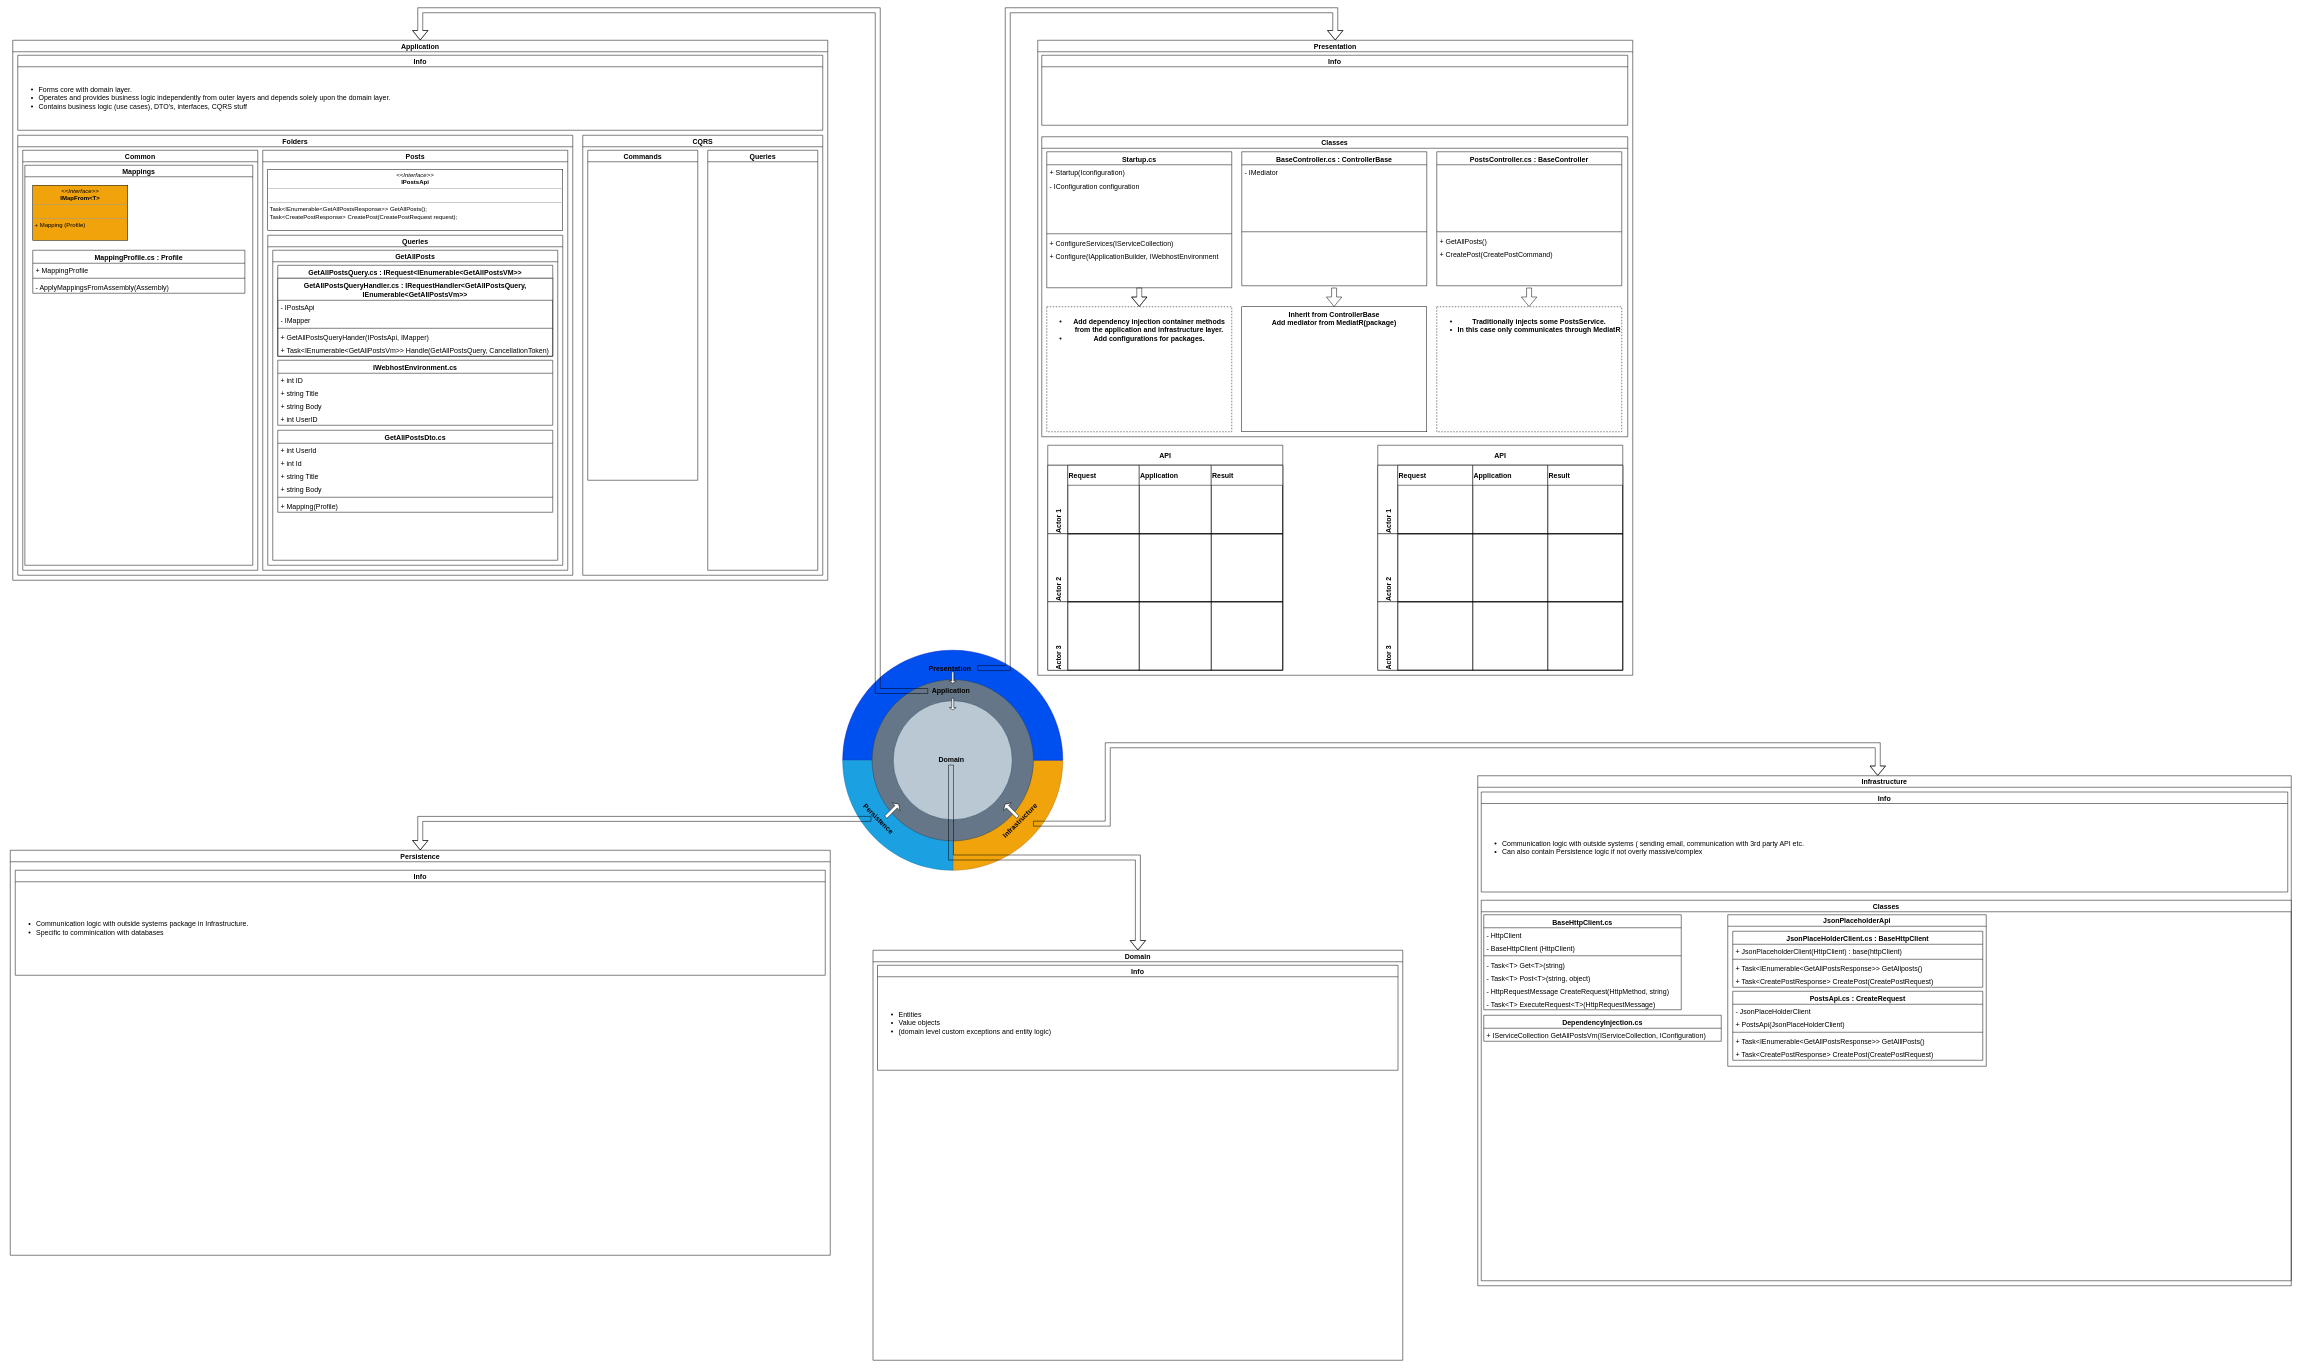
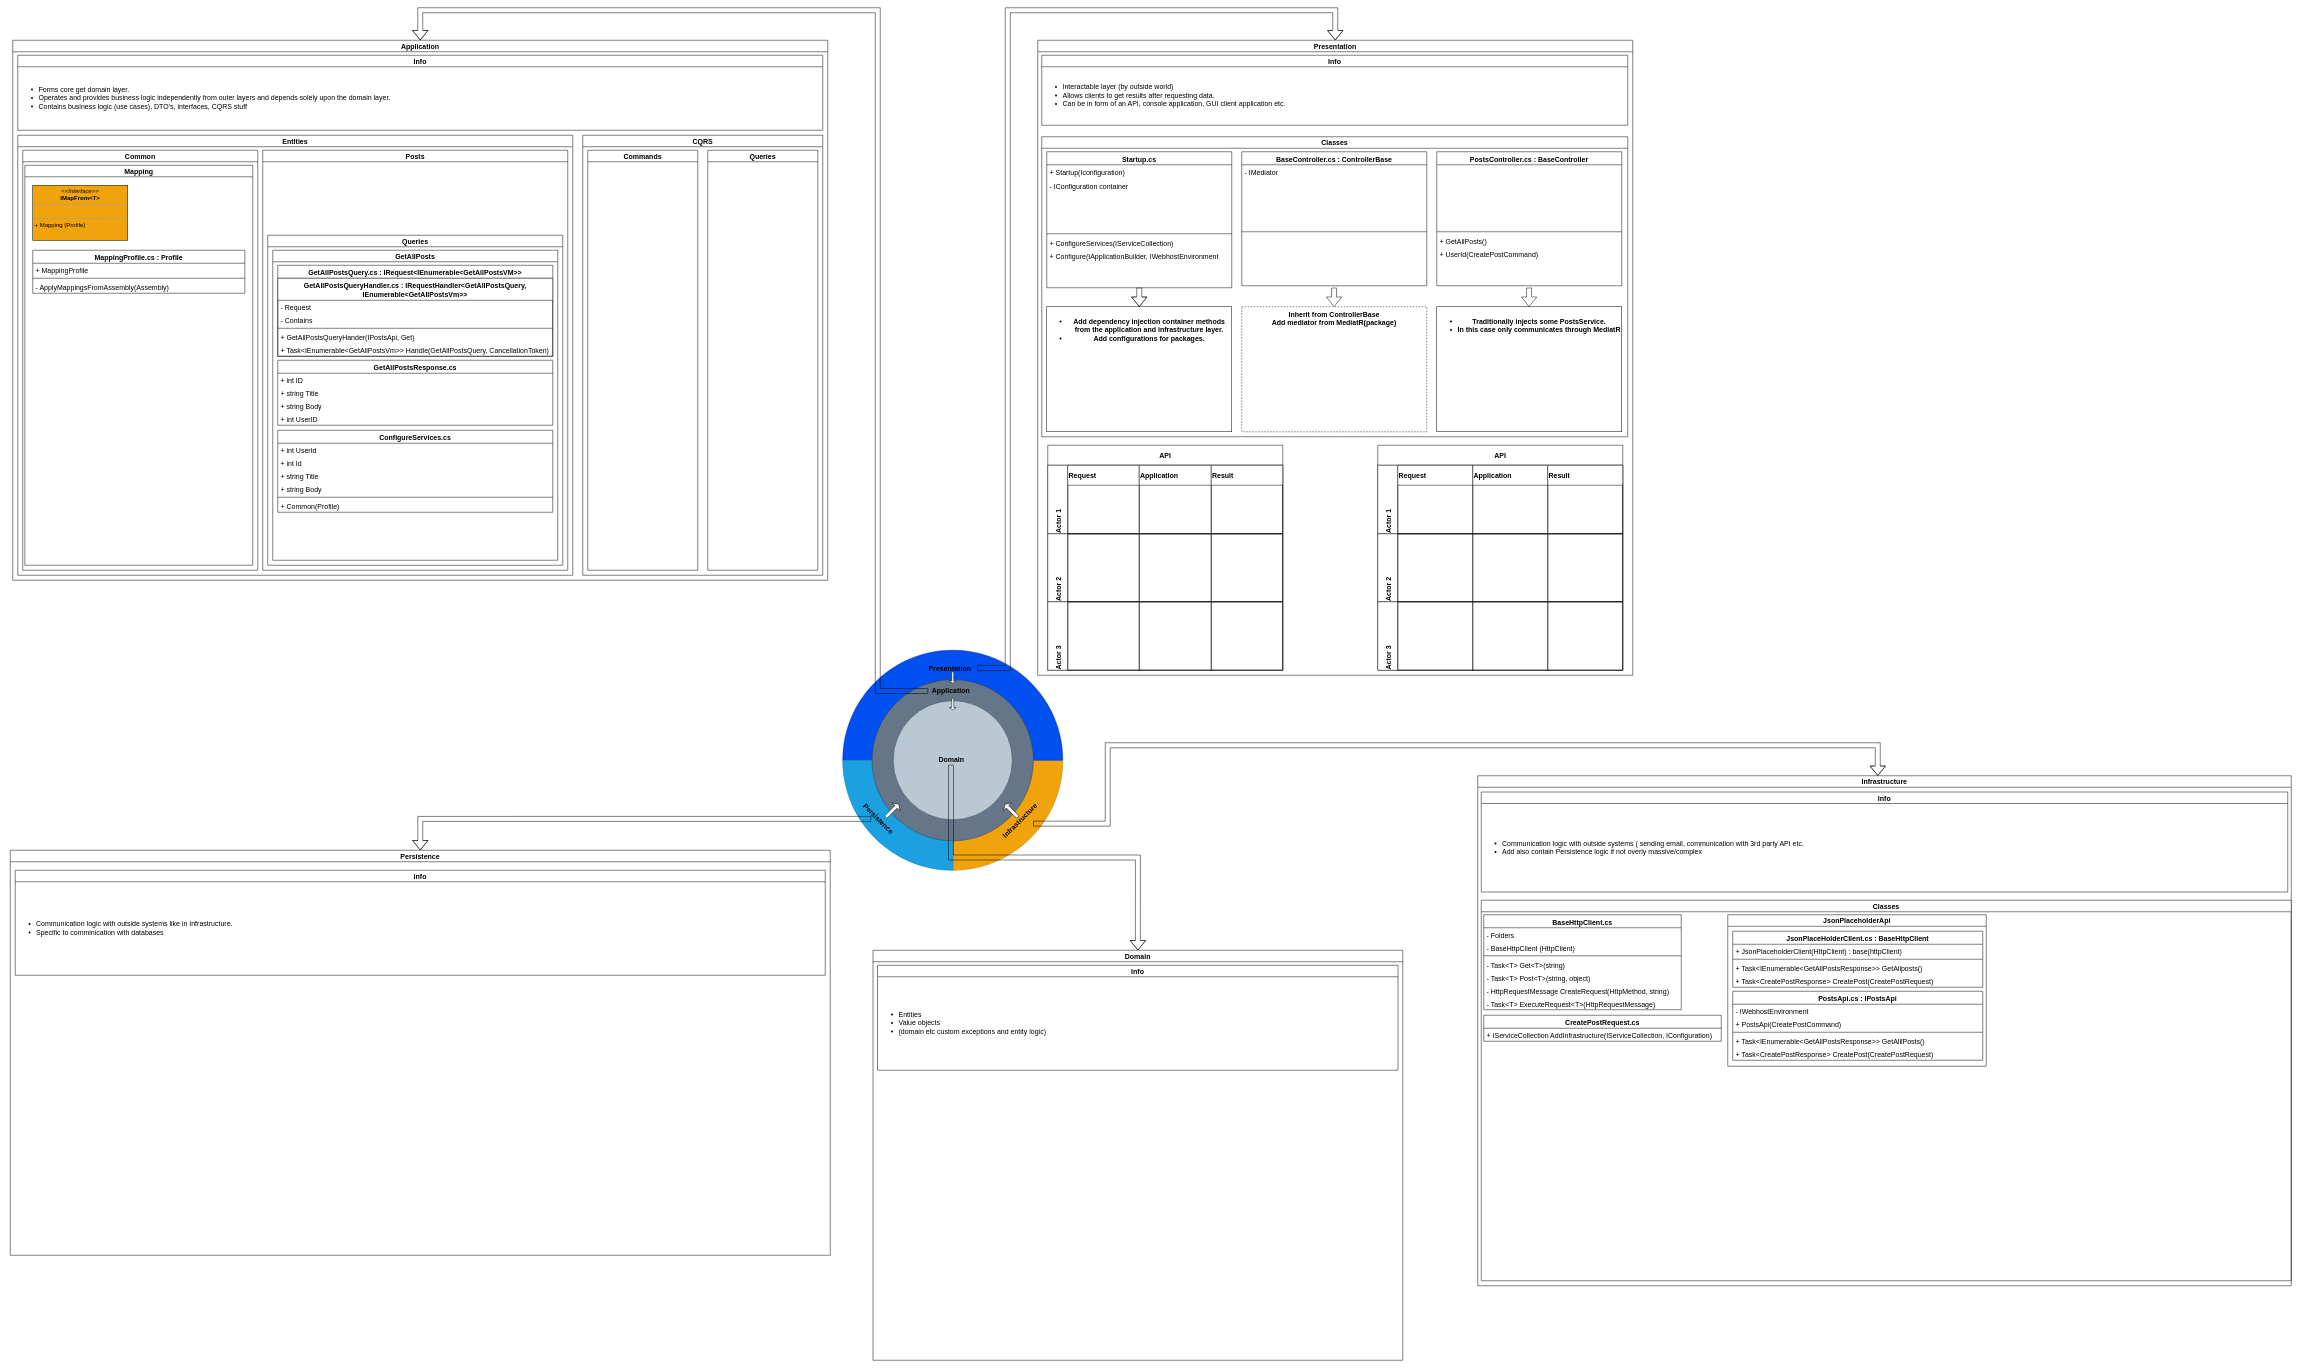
none -> (1334, 95)
(210, 98) -> (210, 98)
(295, 141) -> (295, 141)
(139, 171) -> (139, 171)
(1103, 186) -> (1096, 186)
(415, 200) -> none
(1499, 254) -> (1492, 254)
(300, 308) -> (297, 308)
(643, 315) -> (643, 360)
(297, 321) -> (298, 321)
(361, 338) -> (353, 338)
(415, 368) -> (415, 368)
(1139, 369) -> (1139, 369)
(1334, 369) -> (1334, 369)
(1529, 369) -> (1529, 369)
(415, 438) -> (415, 438)
(312, 507) -> (311, 507)
(1644, 847) -> (1644, 847)
(134, 928) -> (126, 928)
(1507, 935) -> (1502, 935)
(1858, 999) -> (1858, 999)
(1776, 1012) -> (1775, 1012)
(963, 1023) -> (961, 1023)
(1602, 1023) -> (1602, 1023)
(1795, 1025) -> (1791, 1025)
(1609, 1036) -> (1619, 1036)
